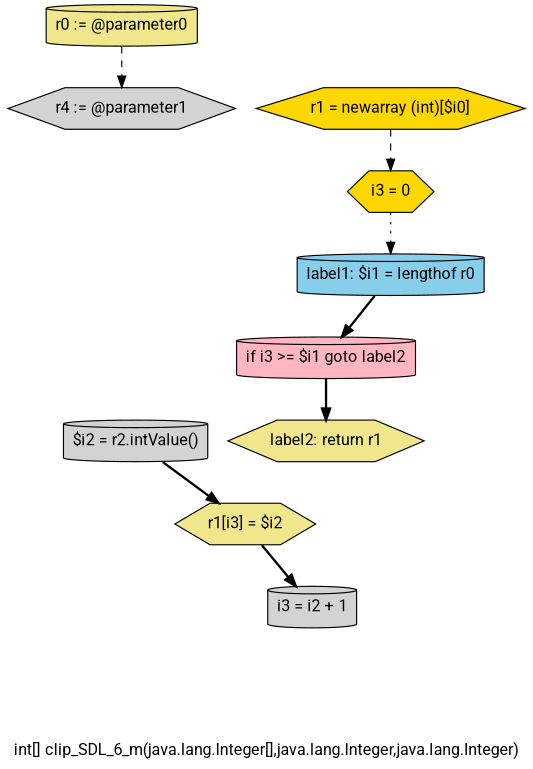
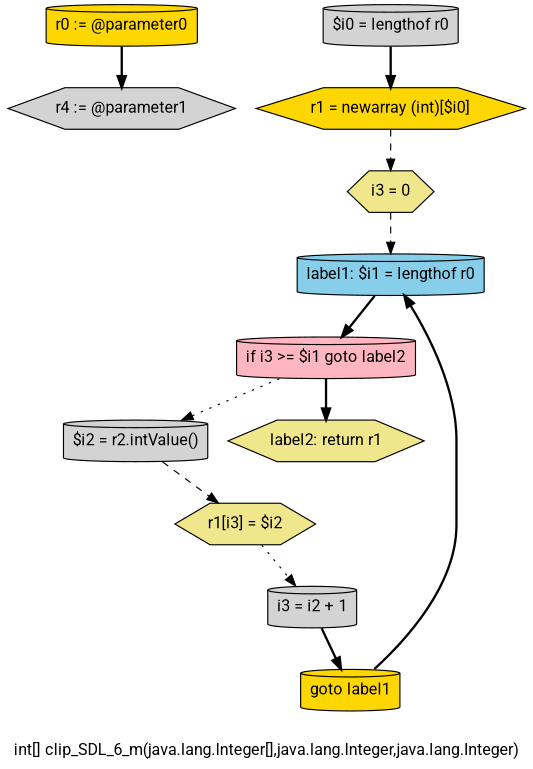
(122, 25) -> (122, 25)
none -> (391, 25)
(122, 61) -> (122, 61)
(391, 192) -> (391, 192)
(391, 227) -> (391, 227)
none -> (236, 397)
(186, 479) -> (186, 479)
(275, 561) -> (275, 561)
none -> (350, 690)
